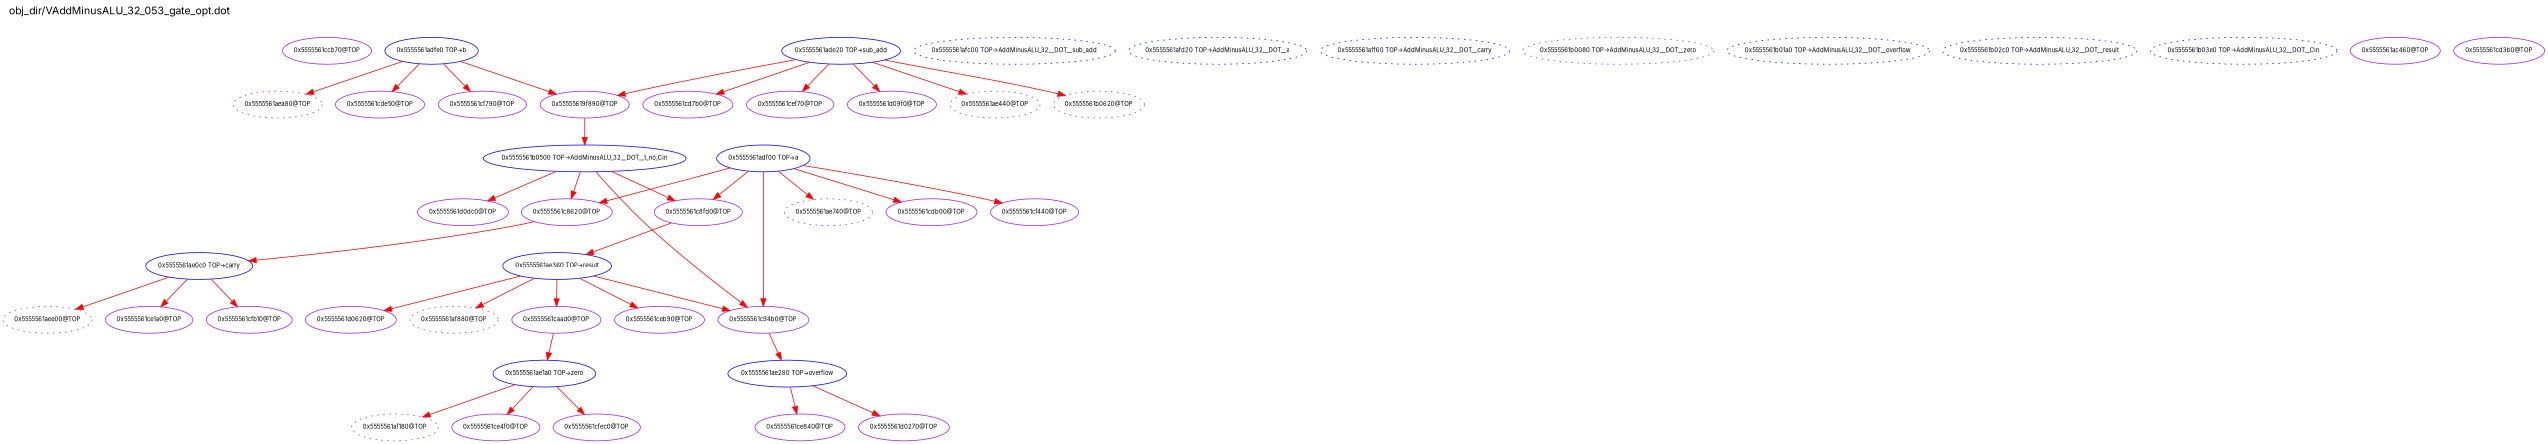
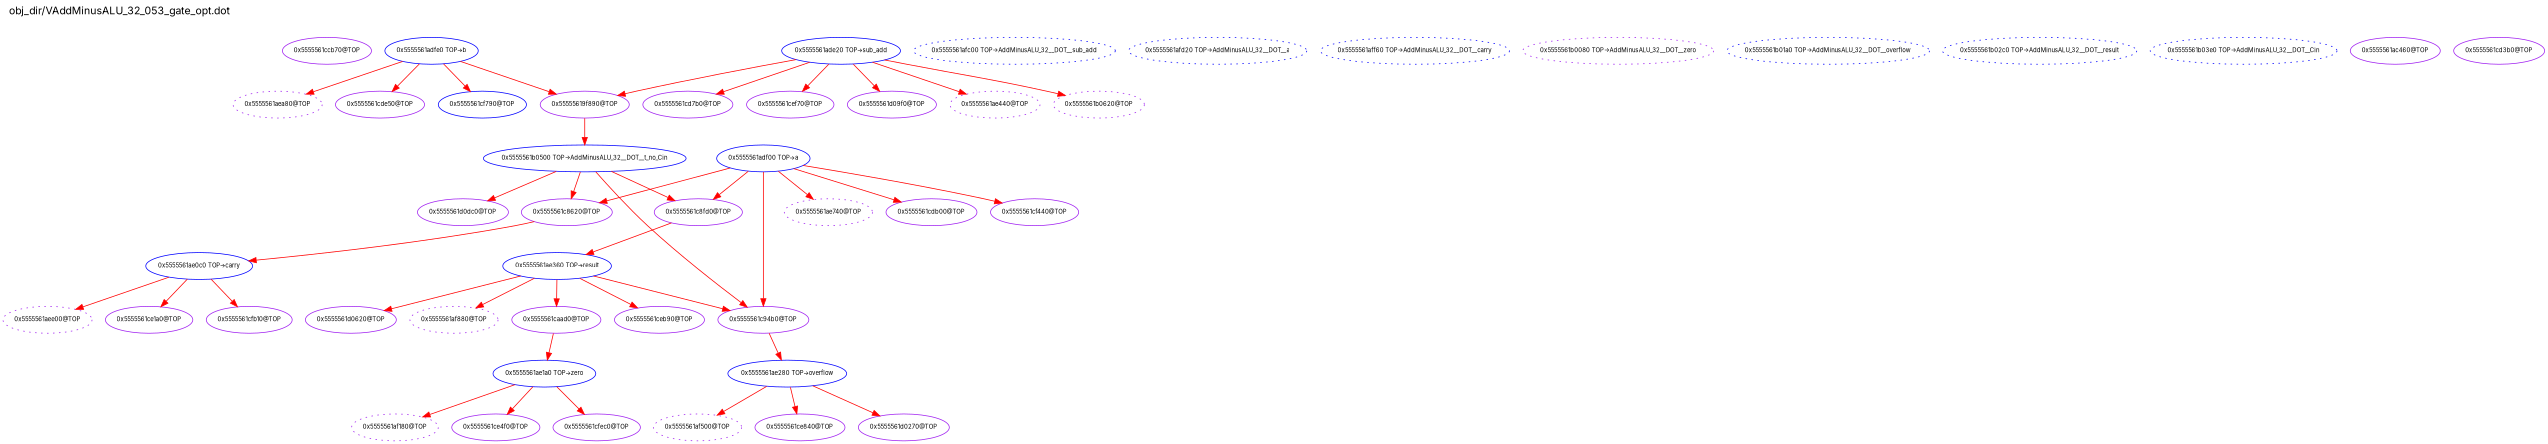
(482, 105) -> (482, 105)
none -> (698, 427)
